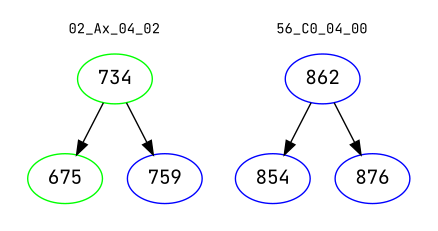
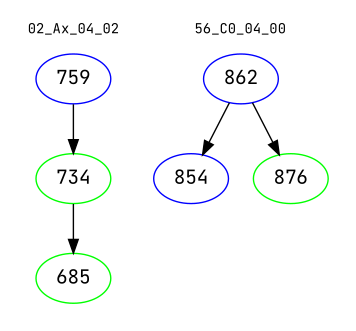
(137, 123) -> (73, 122)
(65, 179) -> (73, 278)
(372, 179) -> (291, 179)
